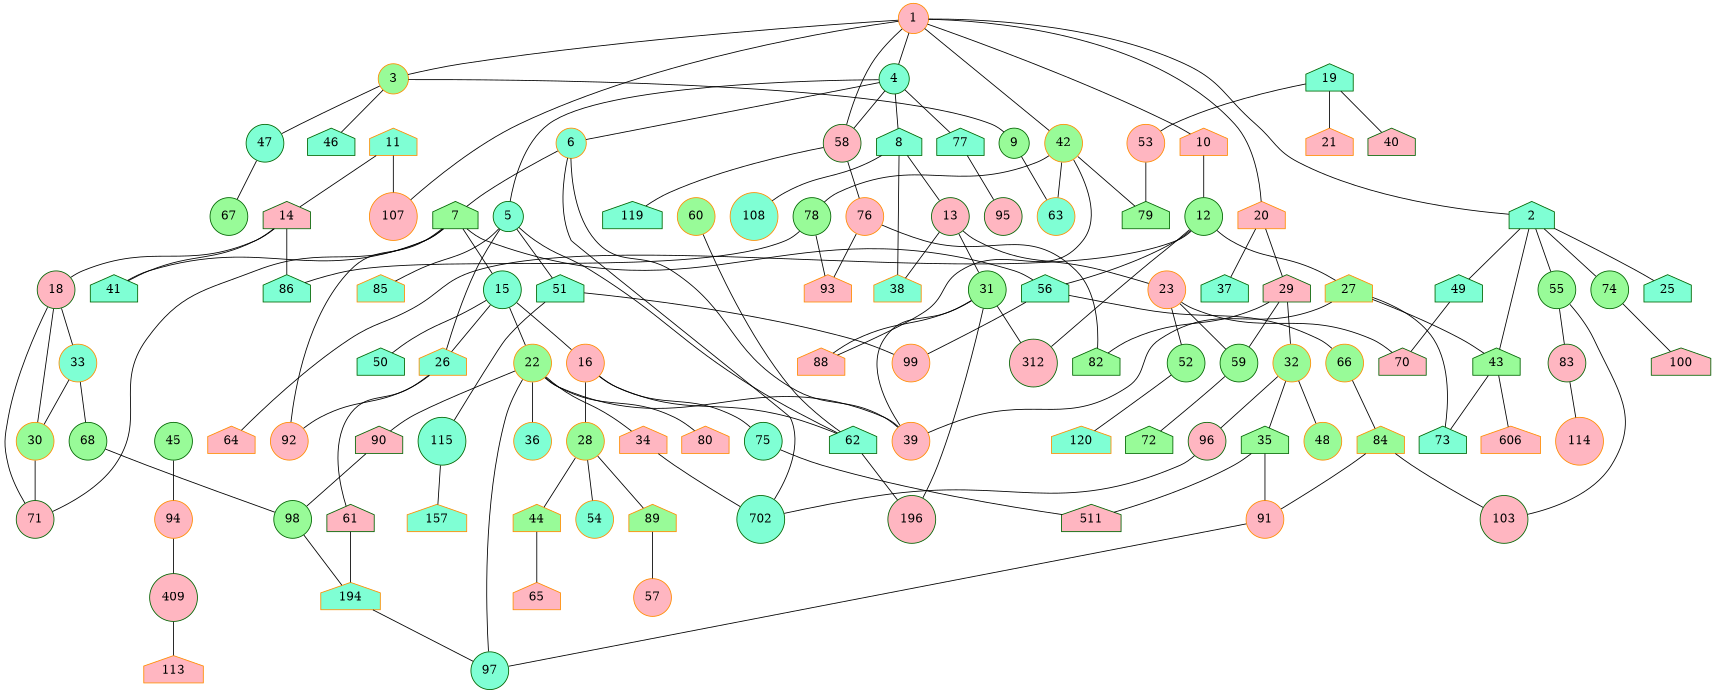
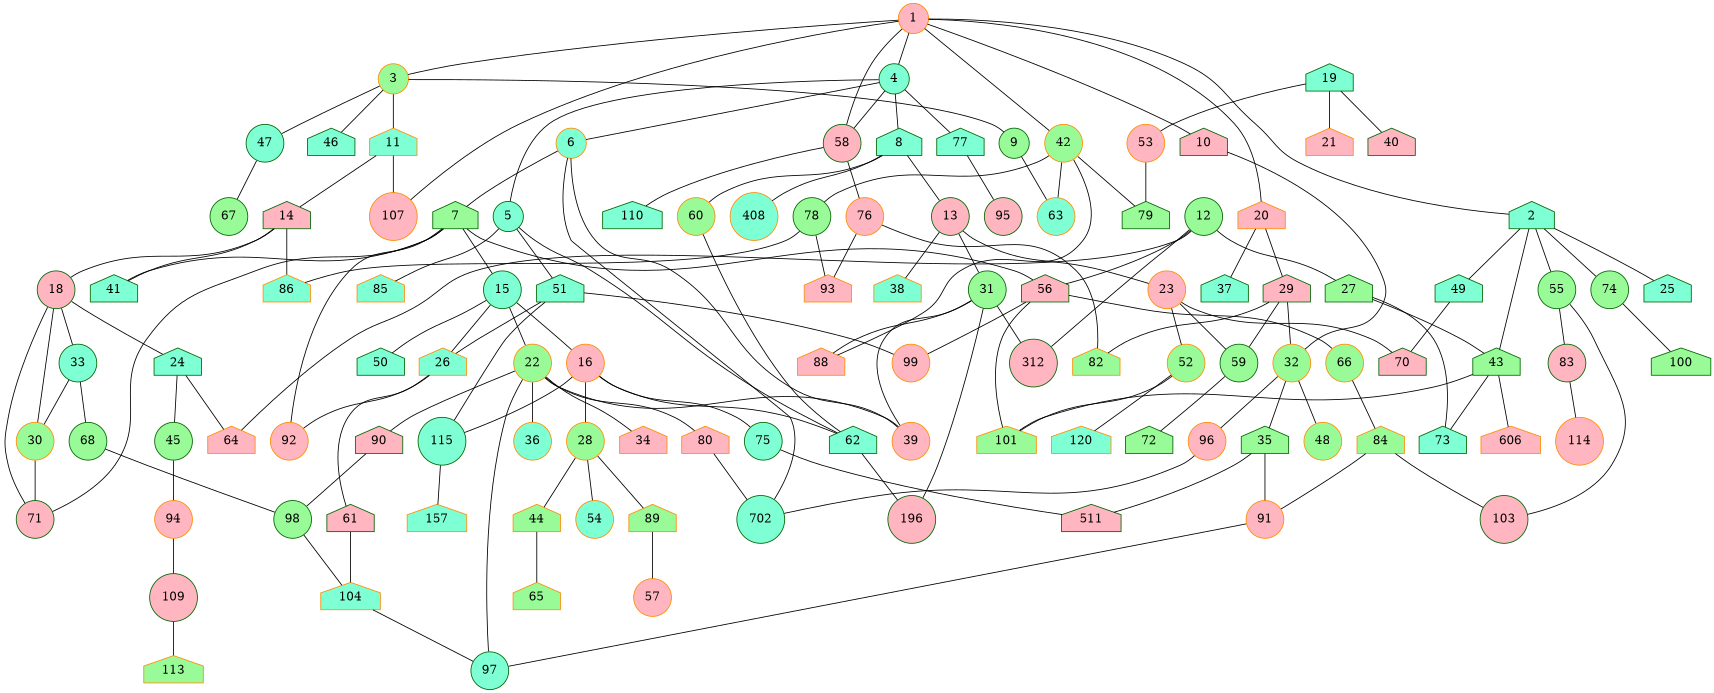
none -> (393, 111)
(1204, 143) -> (1204, 143)
(1204, 176) -> (1361, 241)
(898, 215) -> (795, 176)
(632, 217) -> (632, 217)
(754, 217) -> (754, 217)
(468, 287) -> (498, 327)
(287, 290) -> (287, 290)
(1045, 290) -> (1045, 290)
(1349, 290) -> (1349, 290)
(78, 363) -> (78, 363)
none -> (178, 363)
(1096, 363) -> (1096, 363)
(1186, 363) -> (1186, 363)
(1681, 363) -> (1681, 363)
(1138, 376) -> none
none -> (520, 409)
none -> (1007, 441)
(1207, 441) -> (1207, 441)
(699, 481) -> (730, 477)
(174, 598) -> (174, 598)
(351, 598) -> (351, 598)
(537, 598) -> (537, 598)
(174, 671) -> (174, 671)
